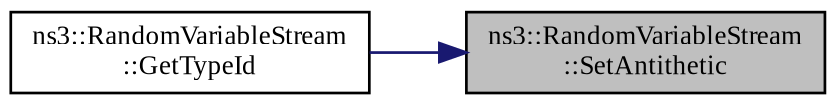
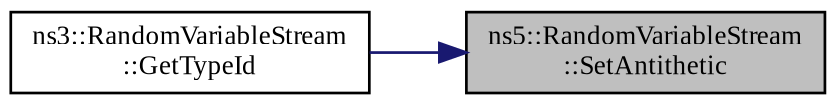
(646, 53) -> (646, 53)
